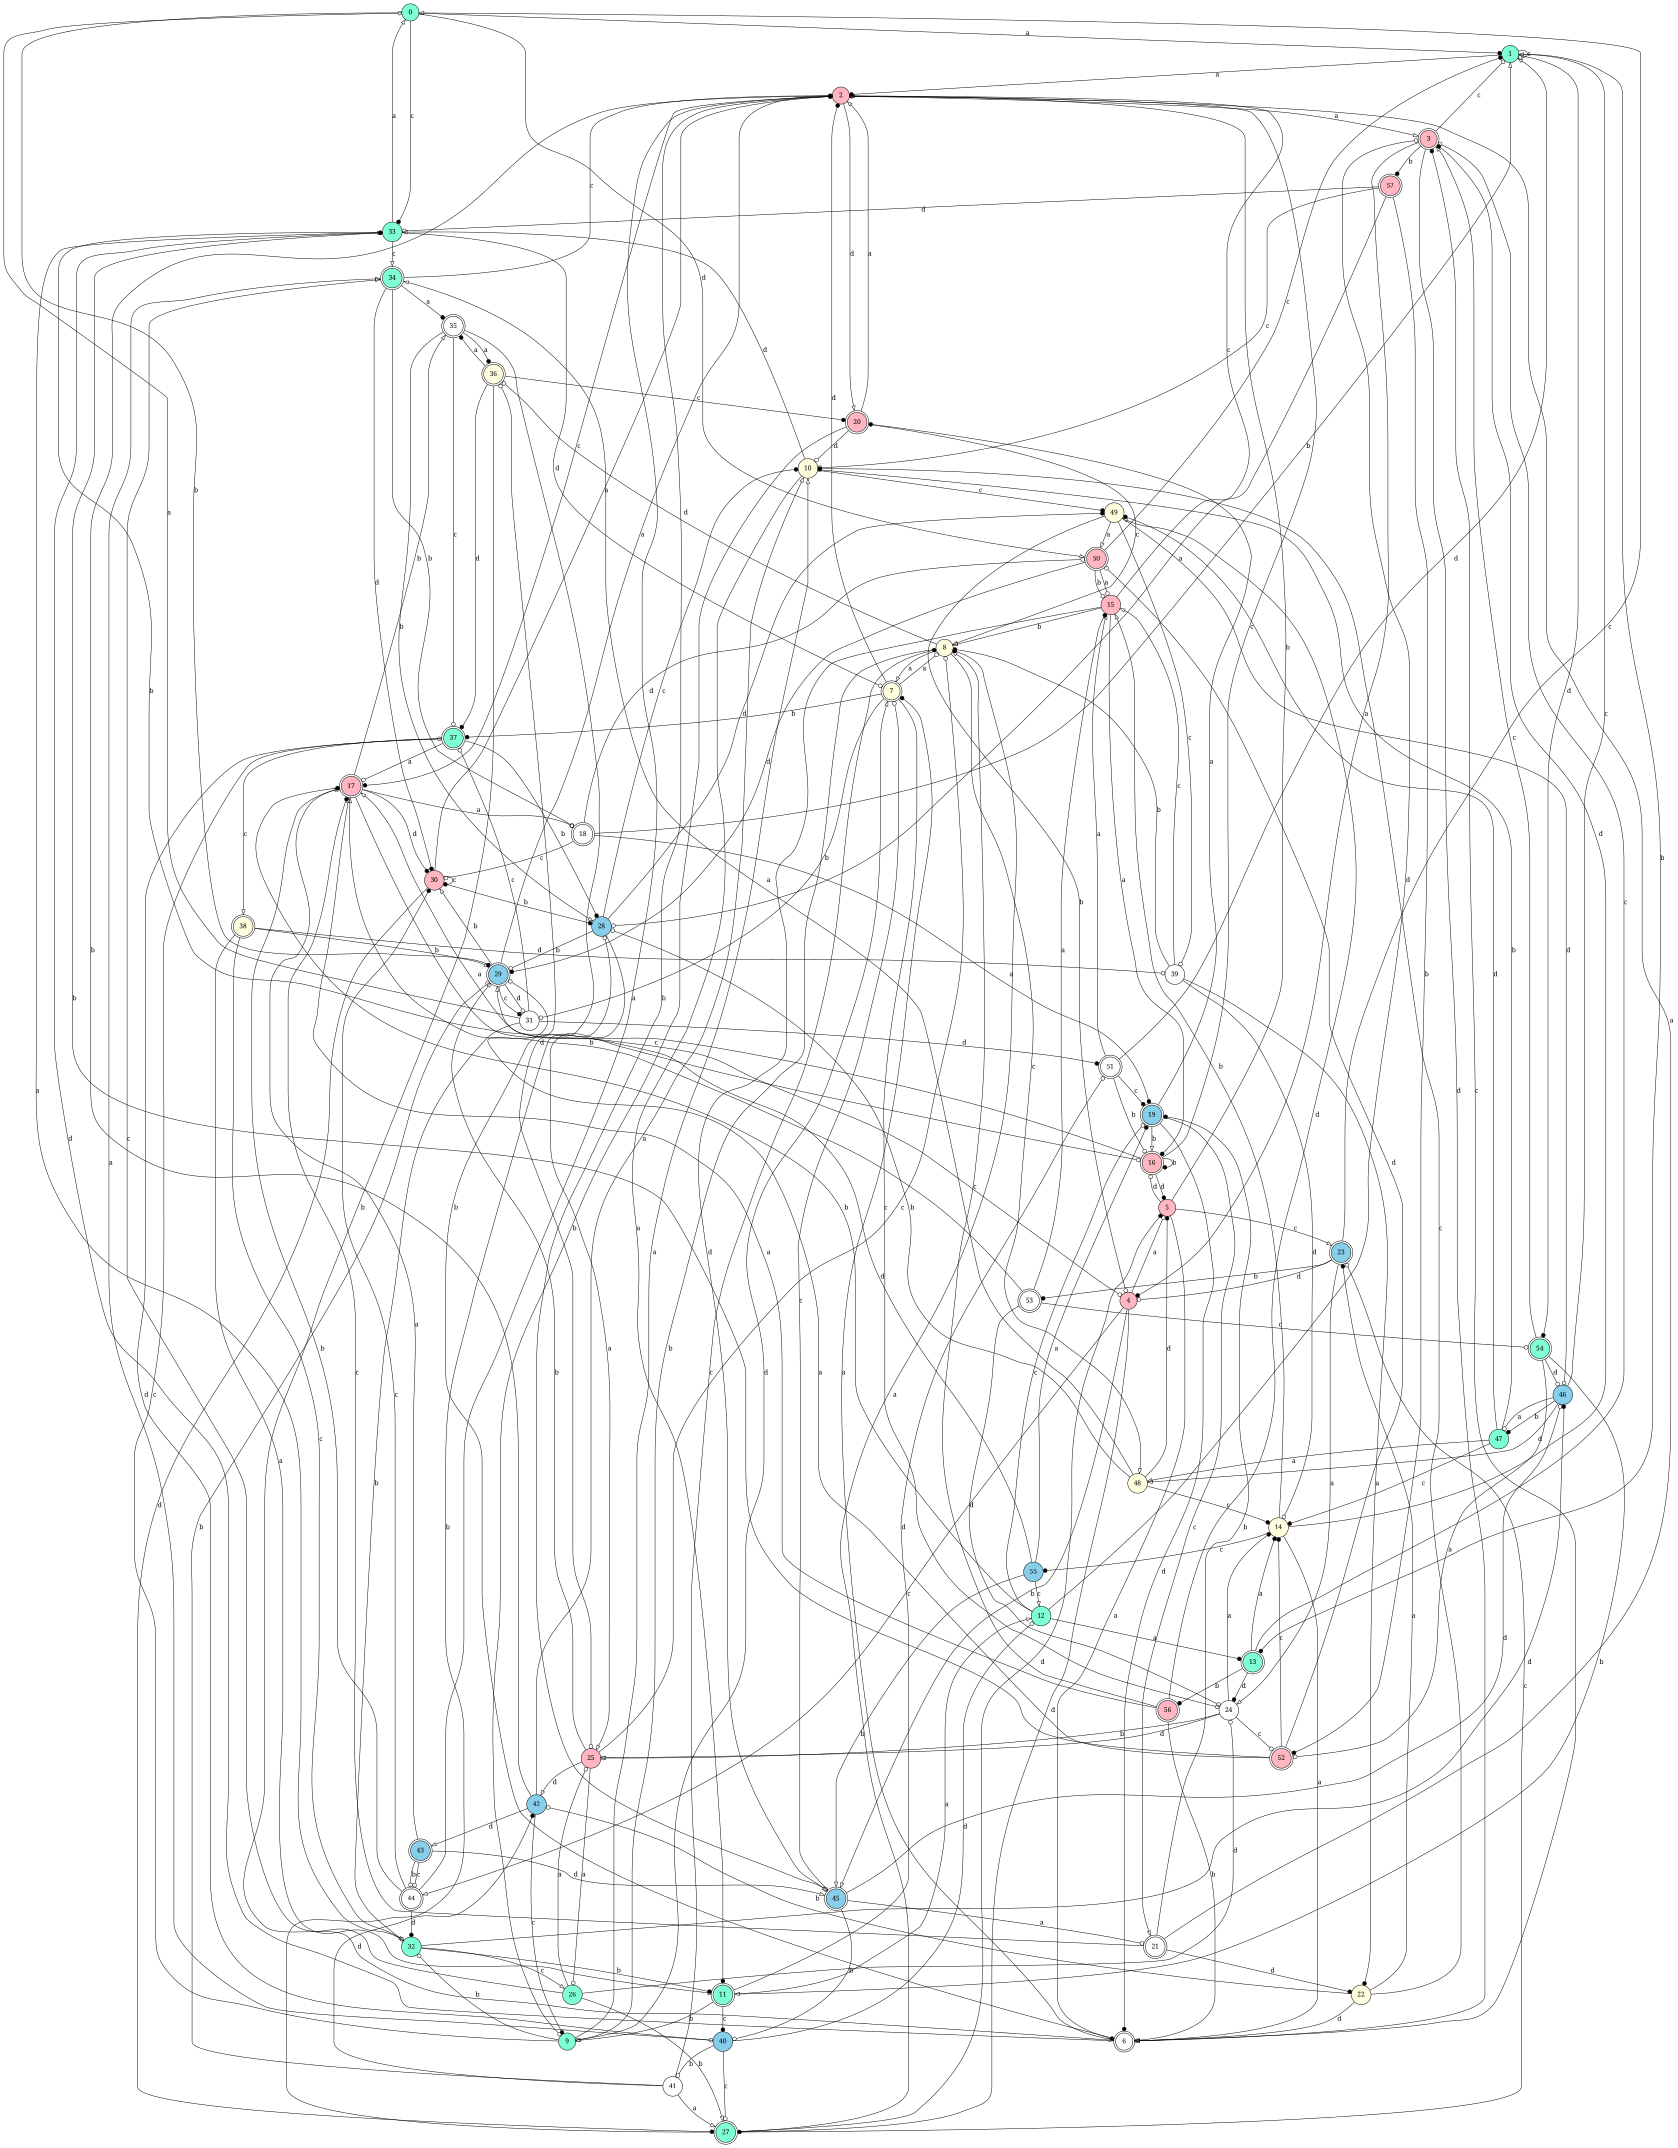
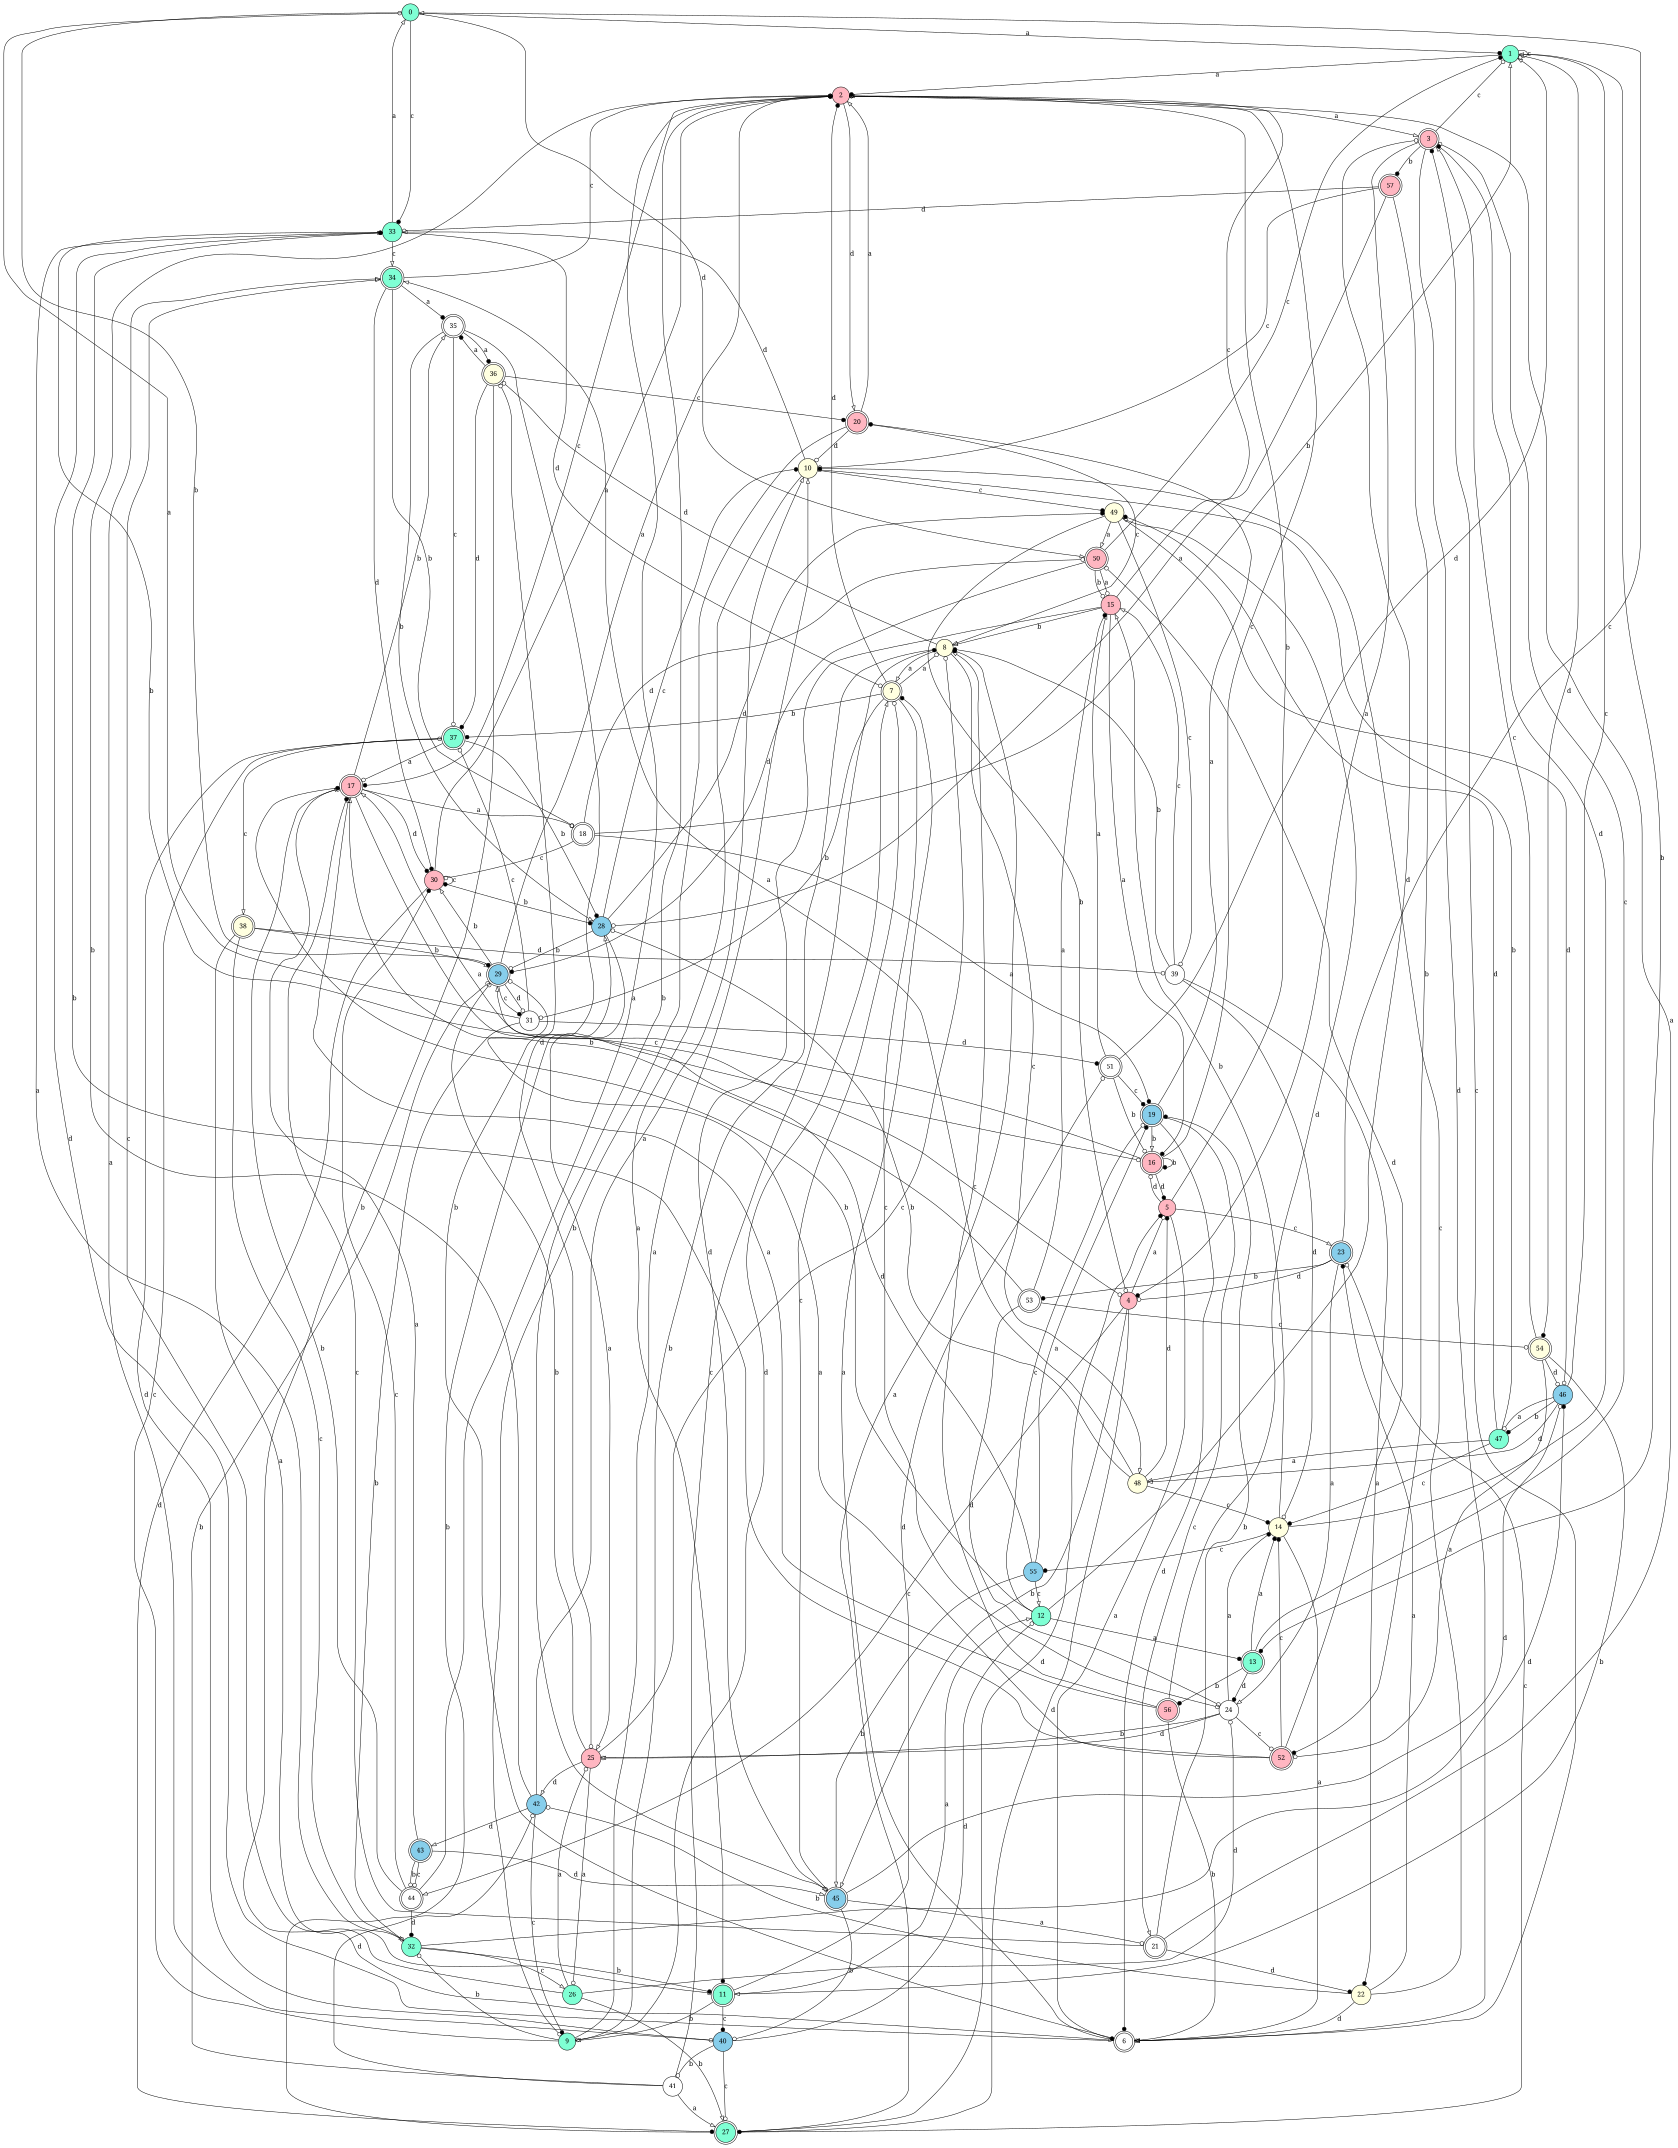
(1540, 1349) -> (1540, 1349)
(464, 1769) -> (464, 1769)
(334, 2038) -> (334, 2038)
